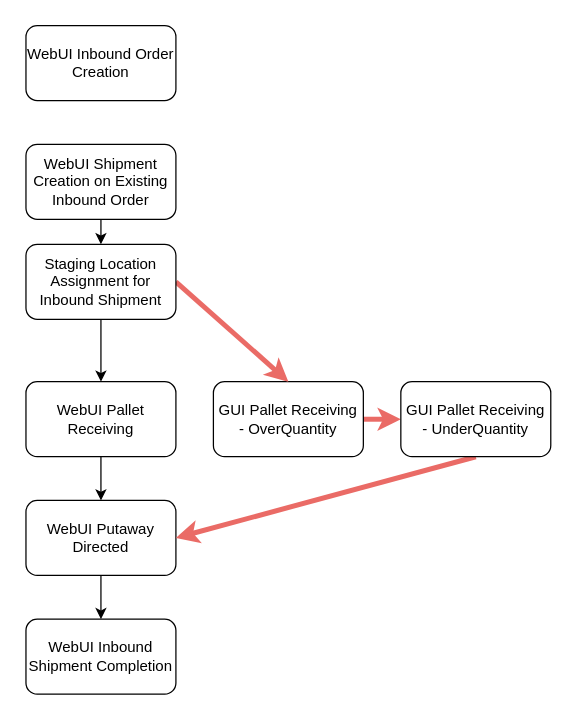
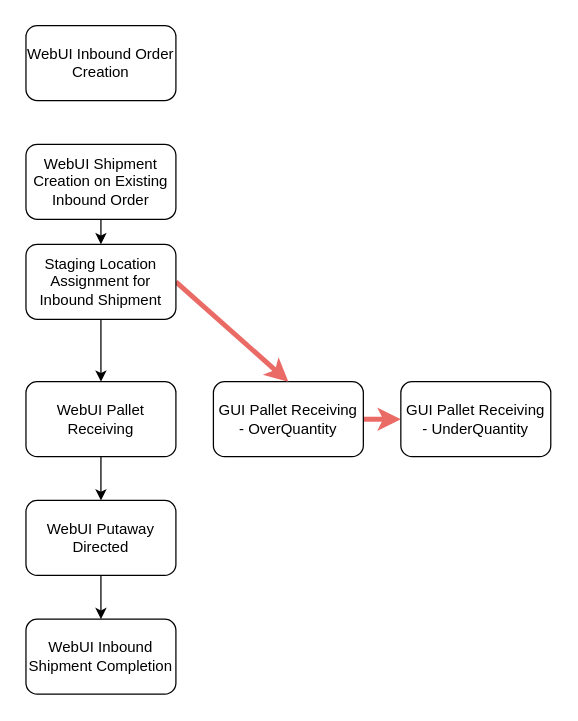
(333, 495) -> none
